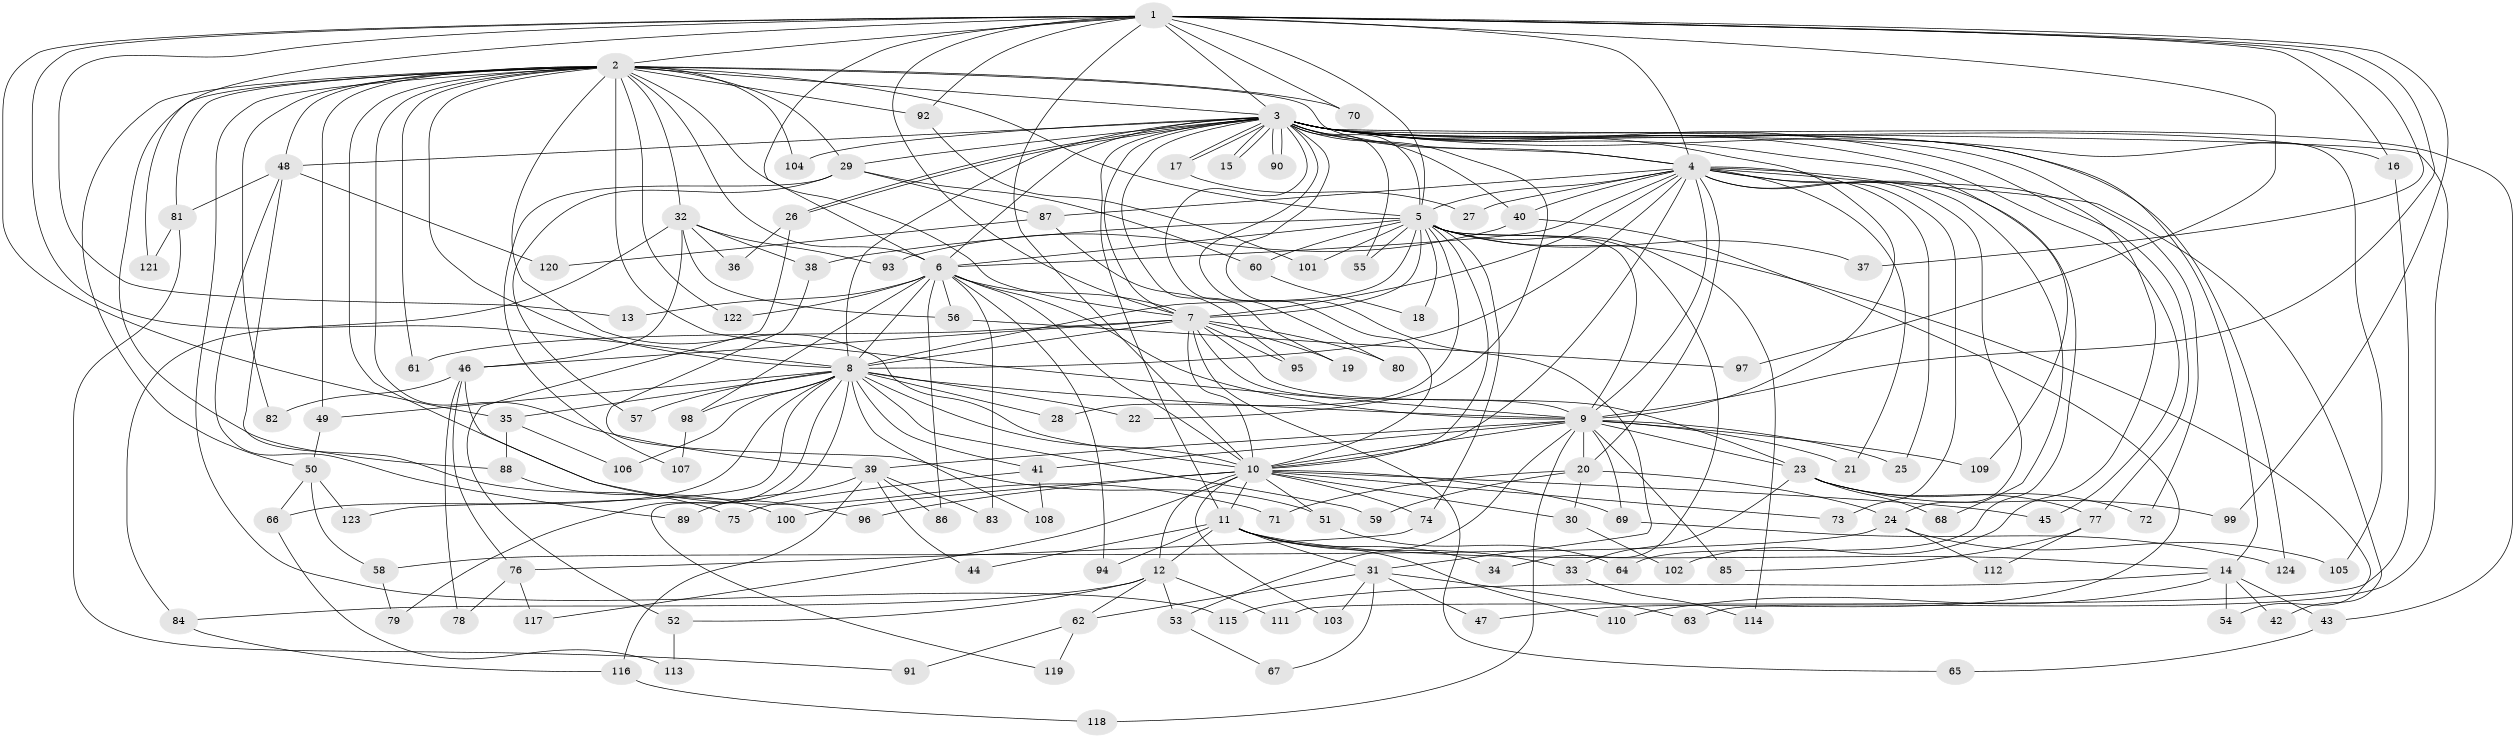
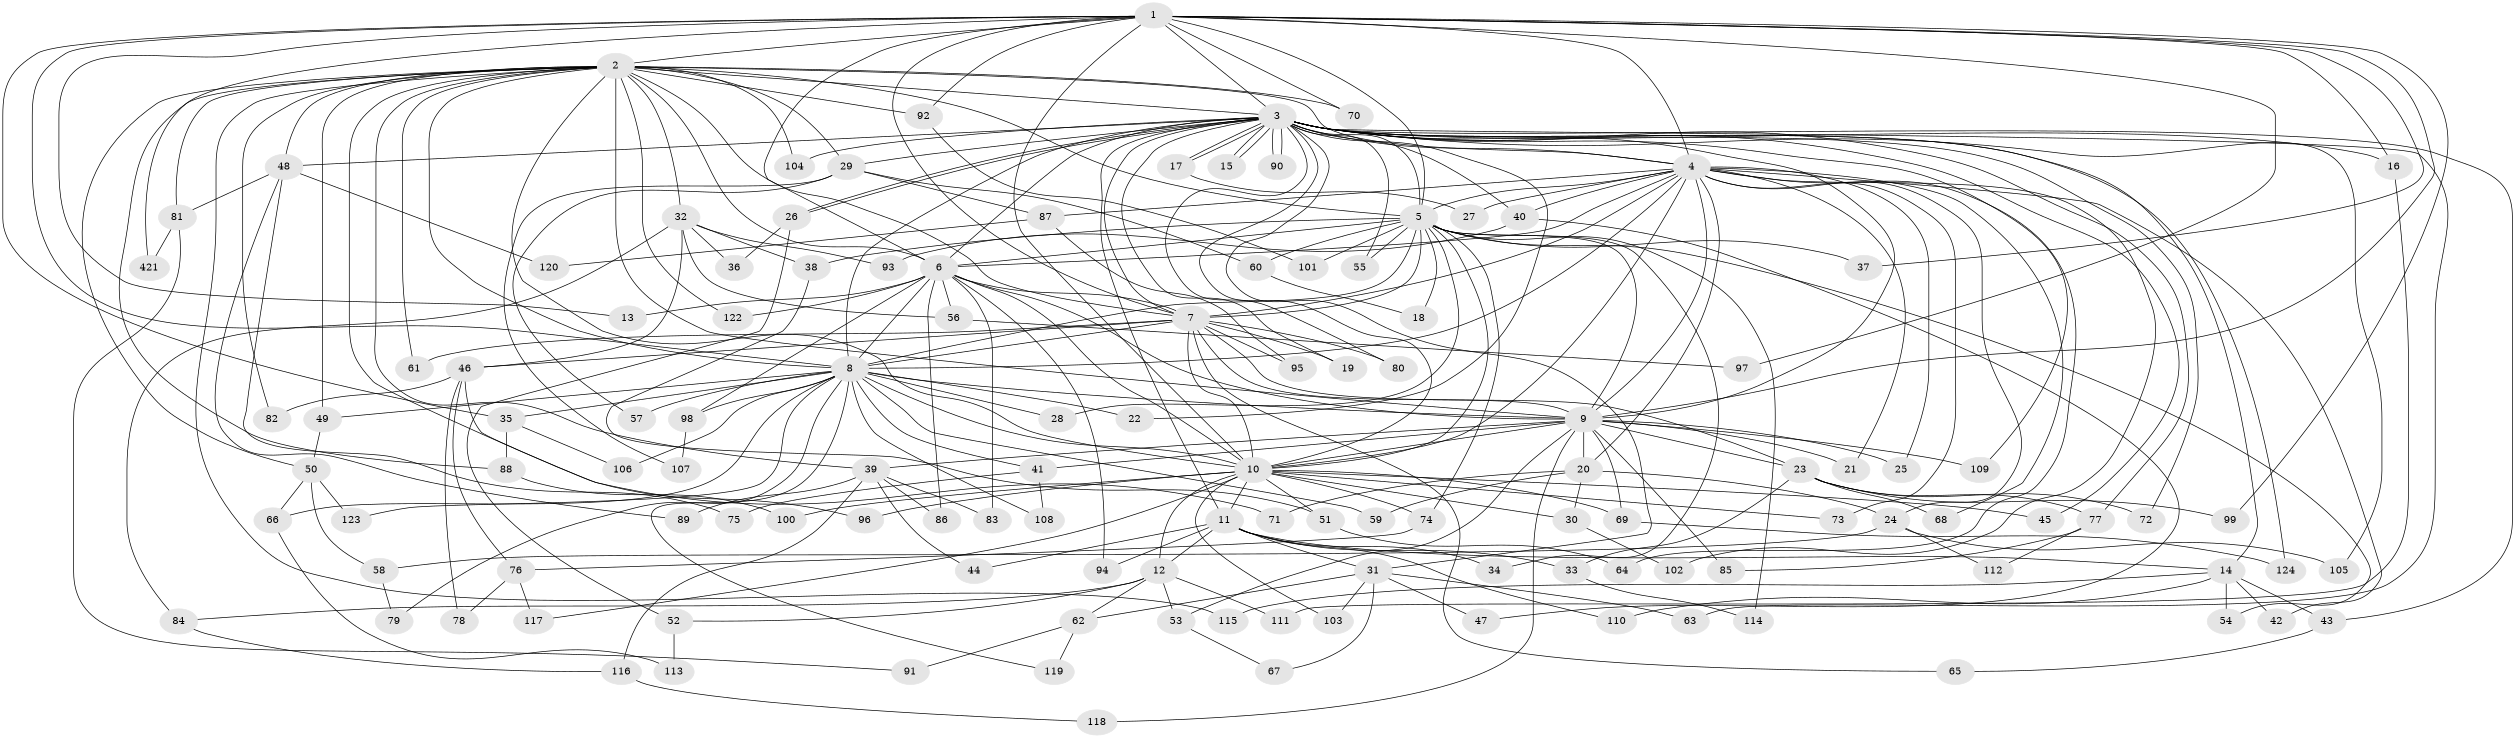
(149, 268) -> (149, 268)
